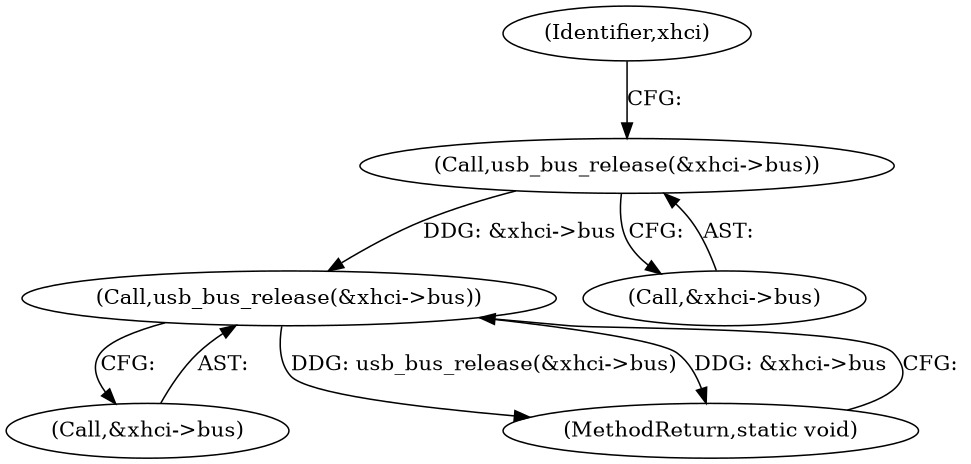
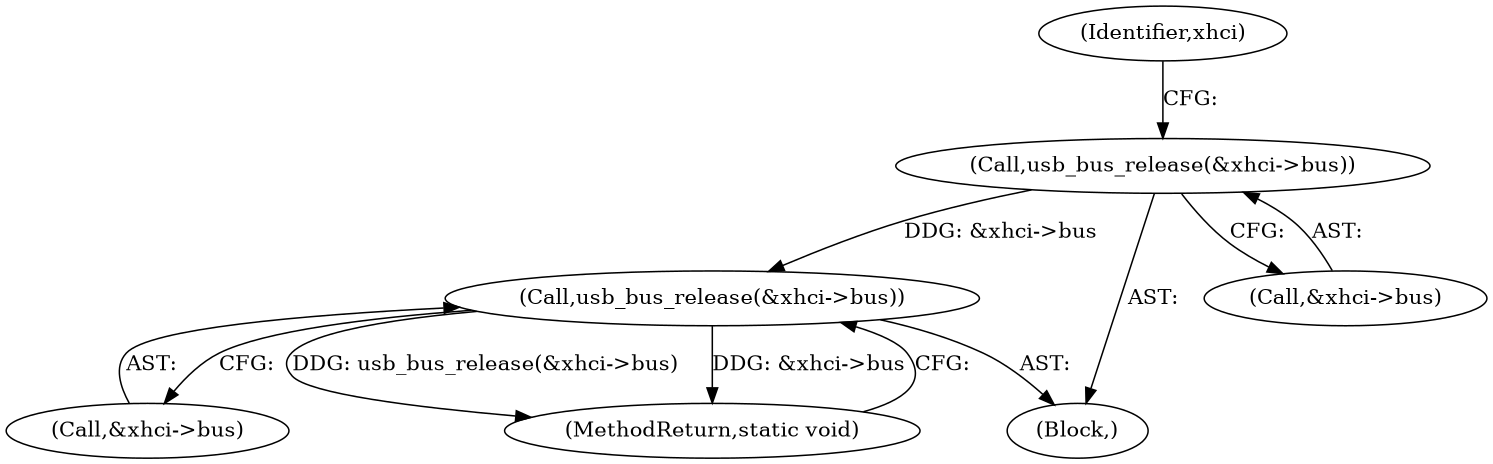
none -> (1078, 431)
